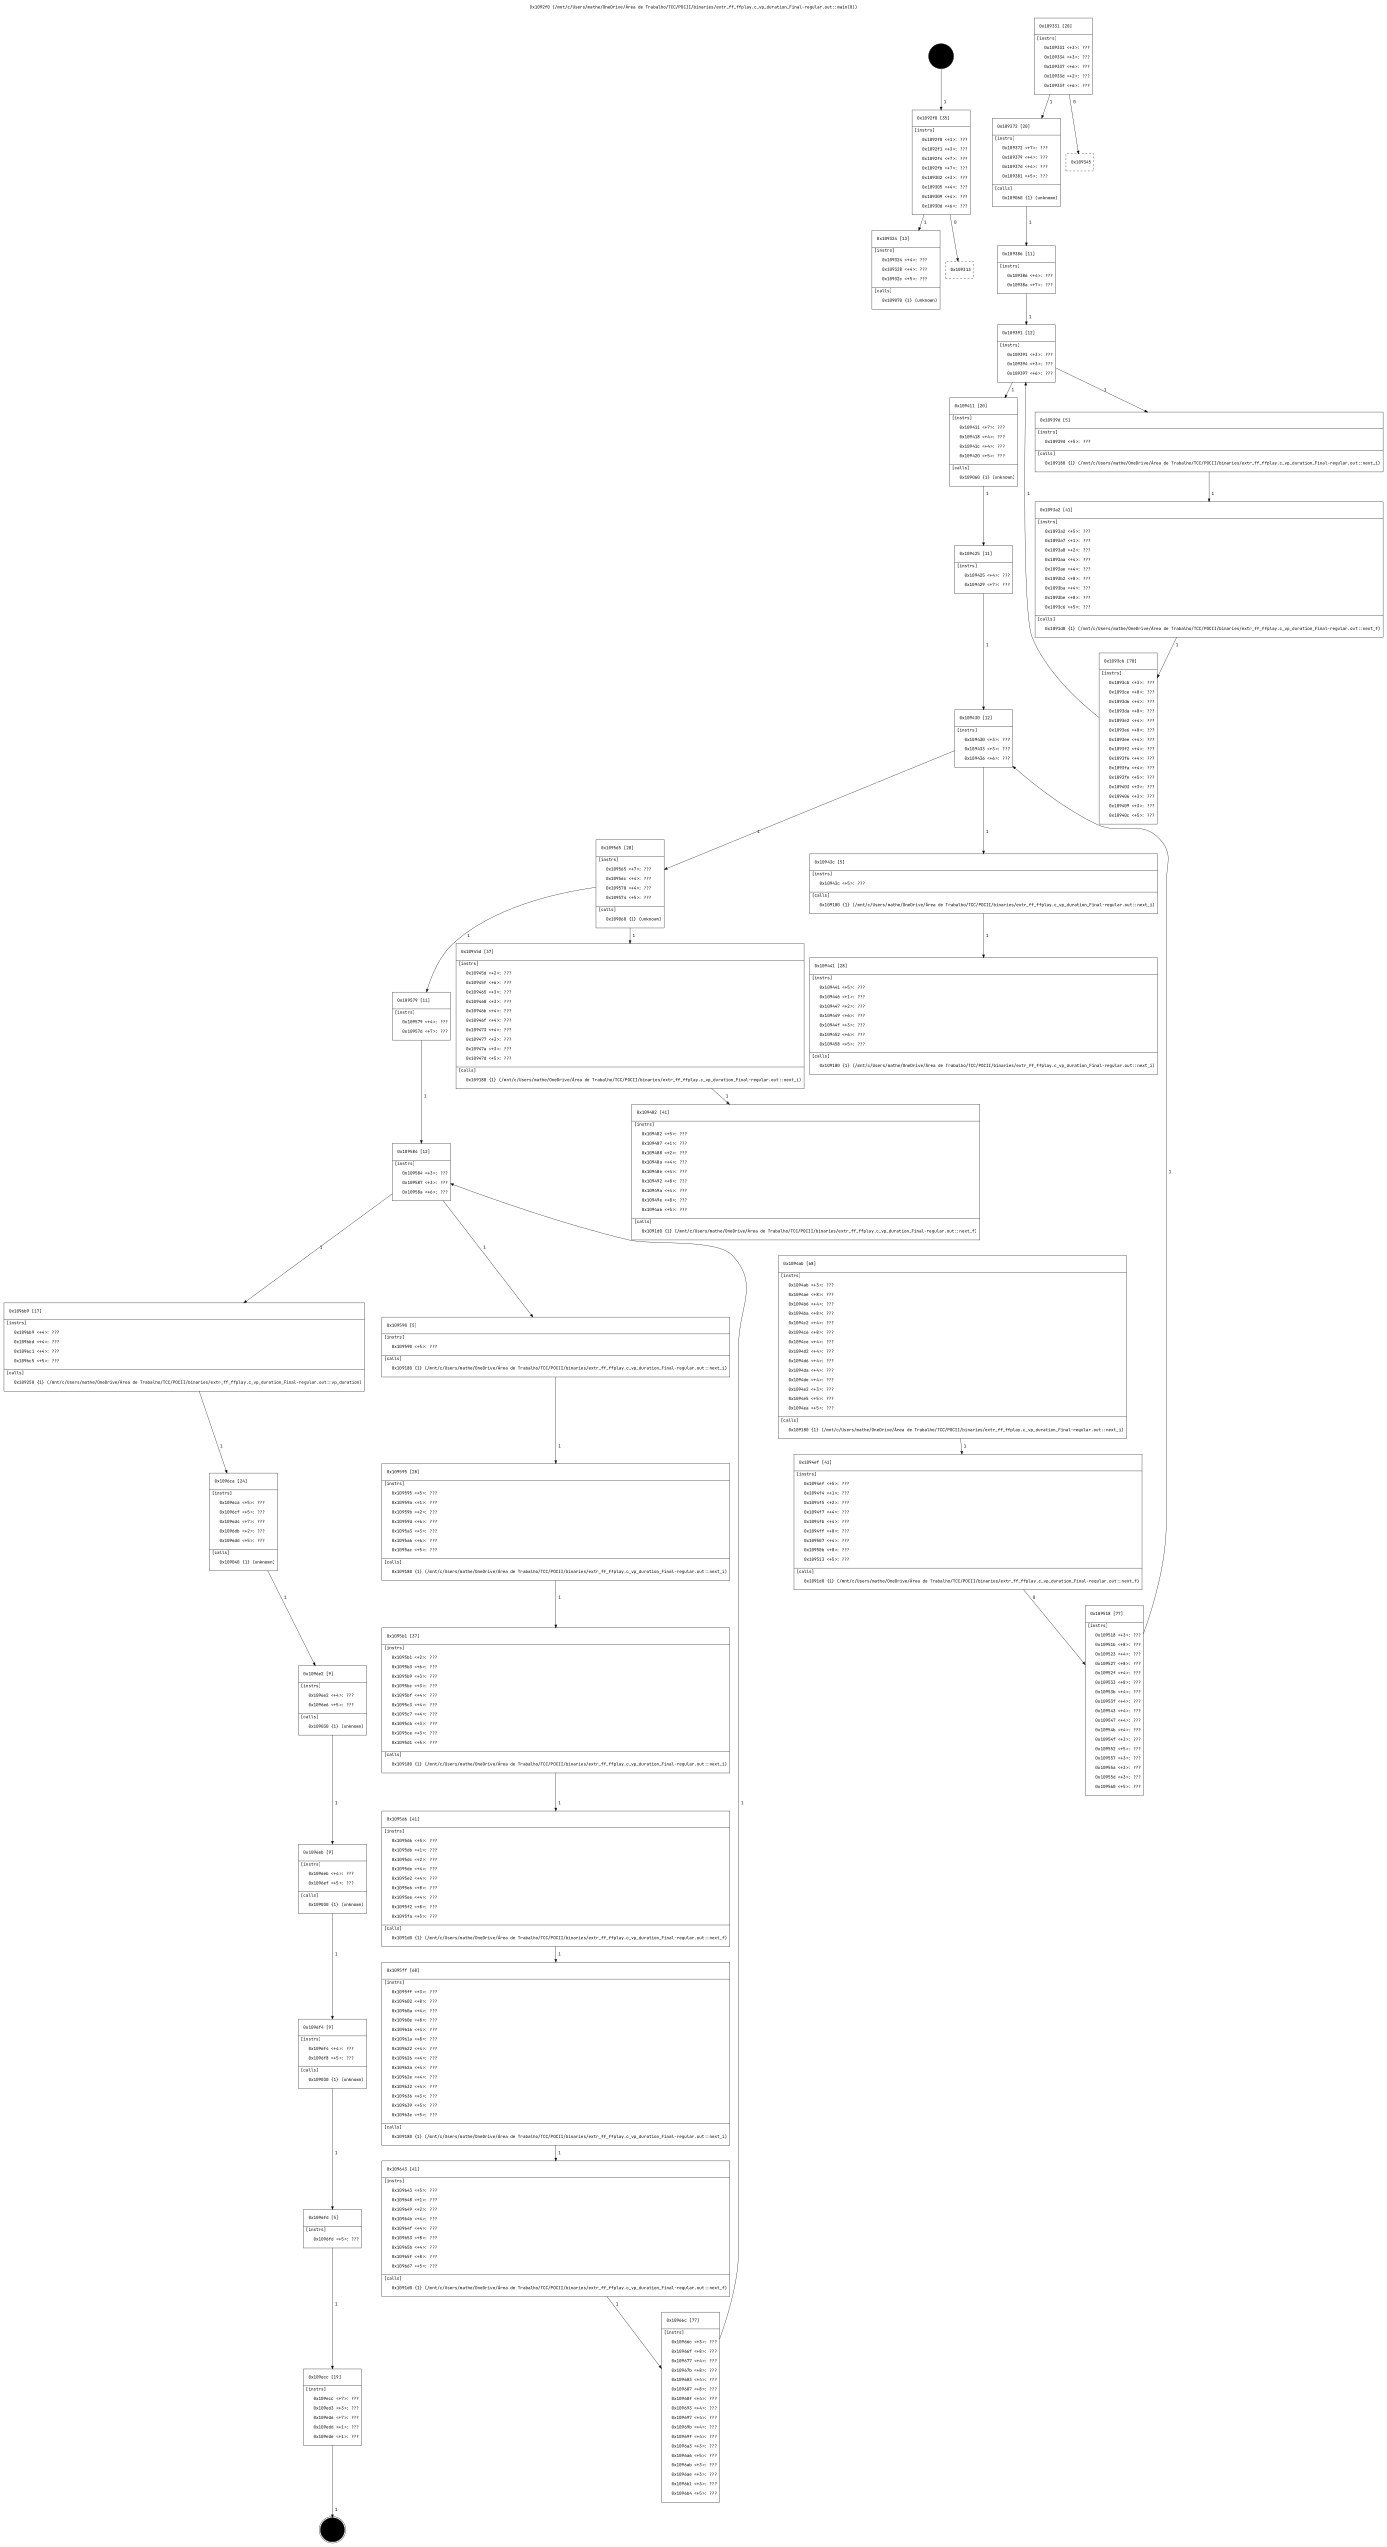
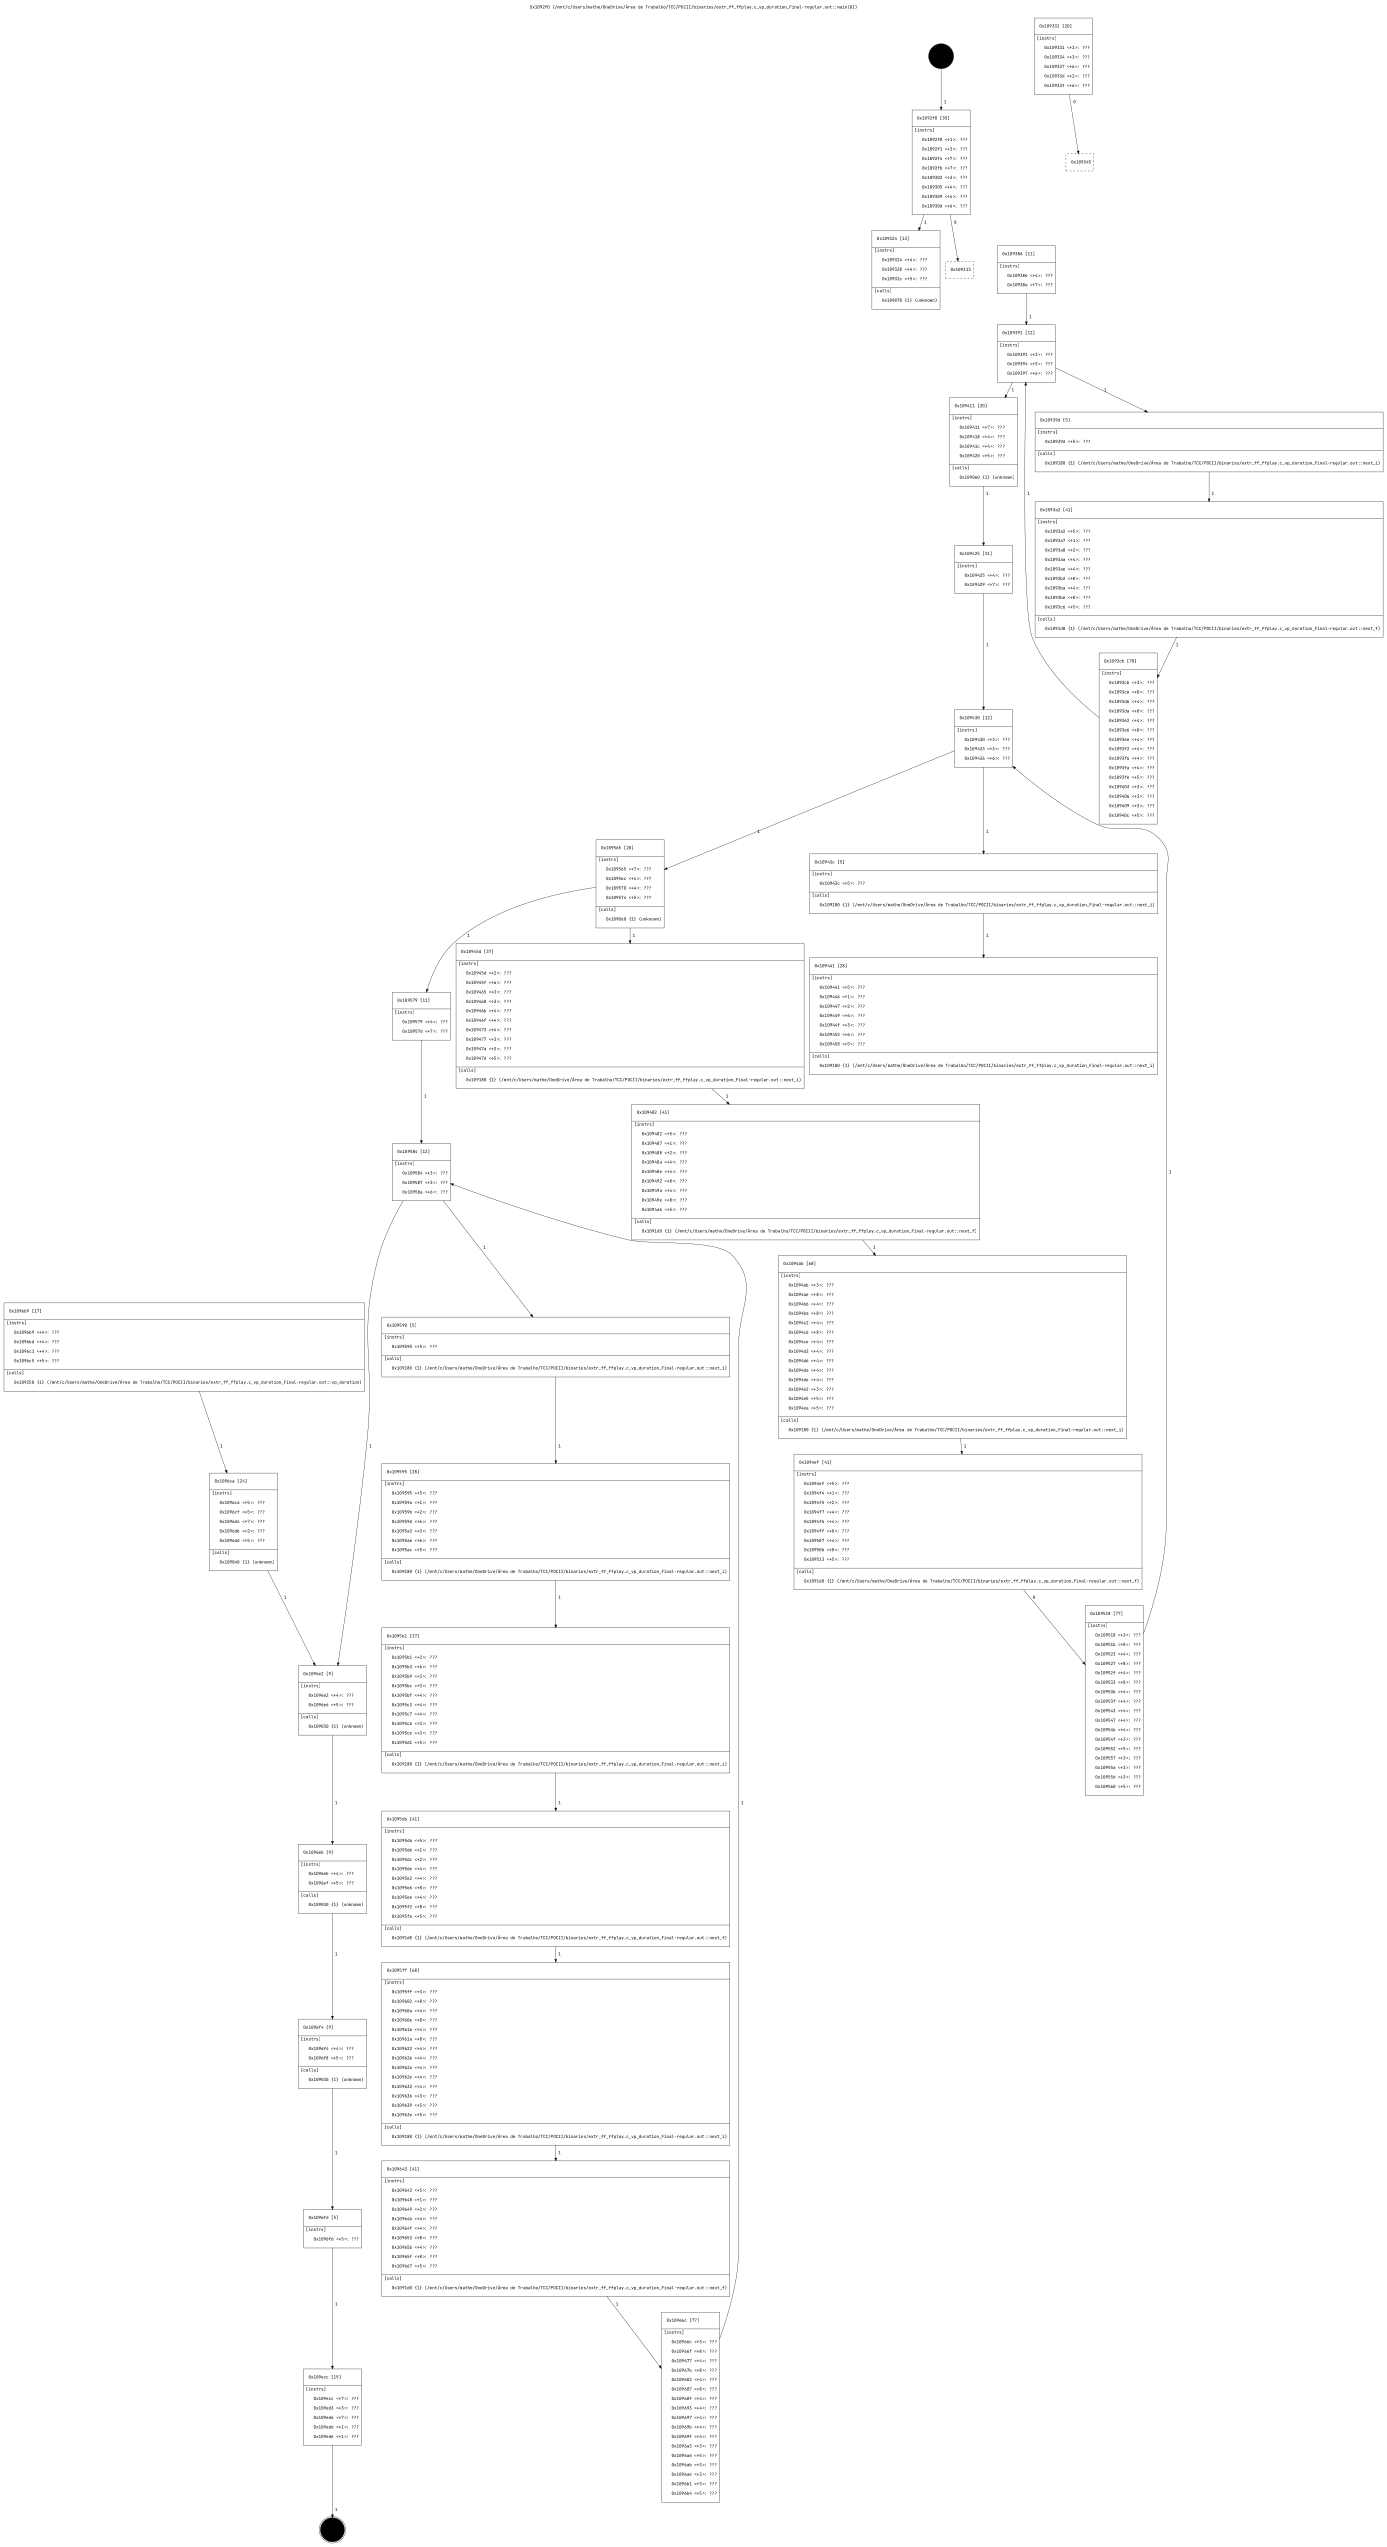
(1026, 162) -> none
none -> (868, 1247)
(319, 1248) -> (368, 1429)
